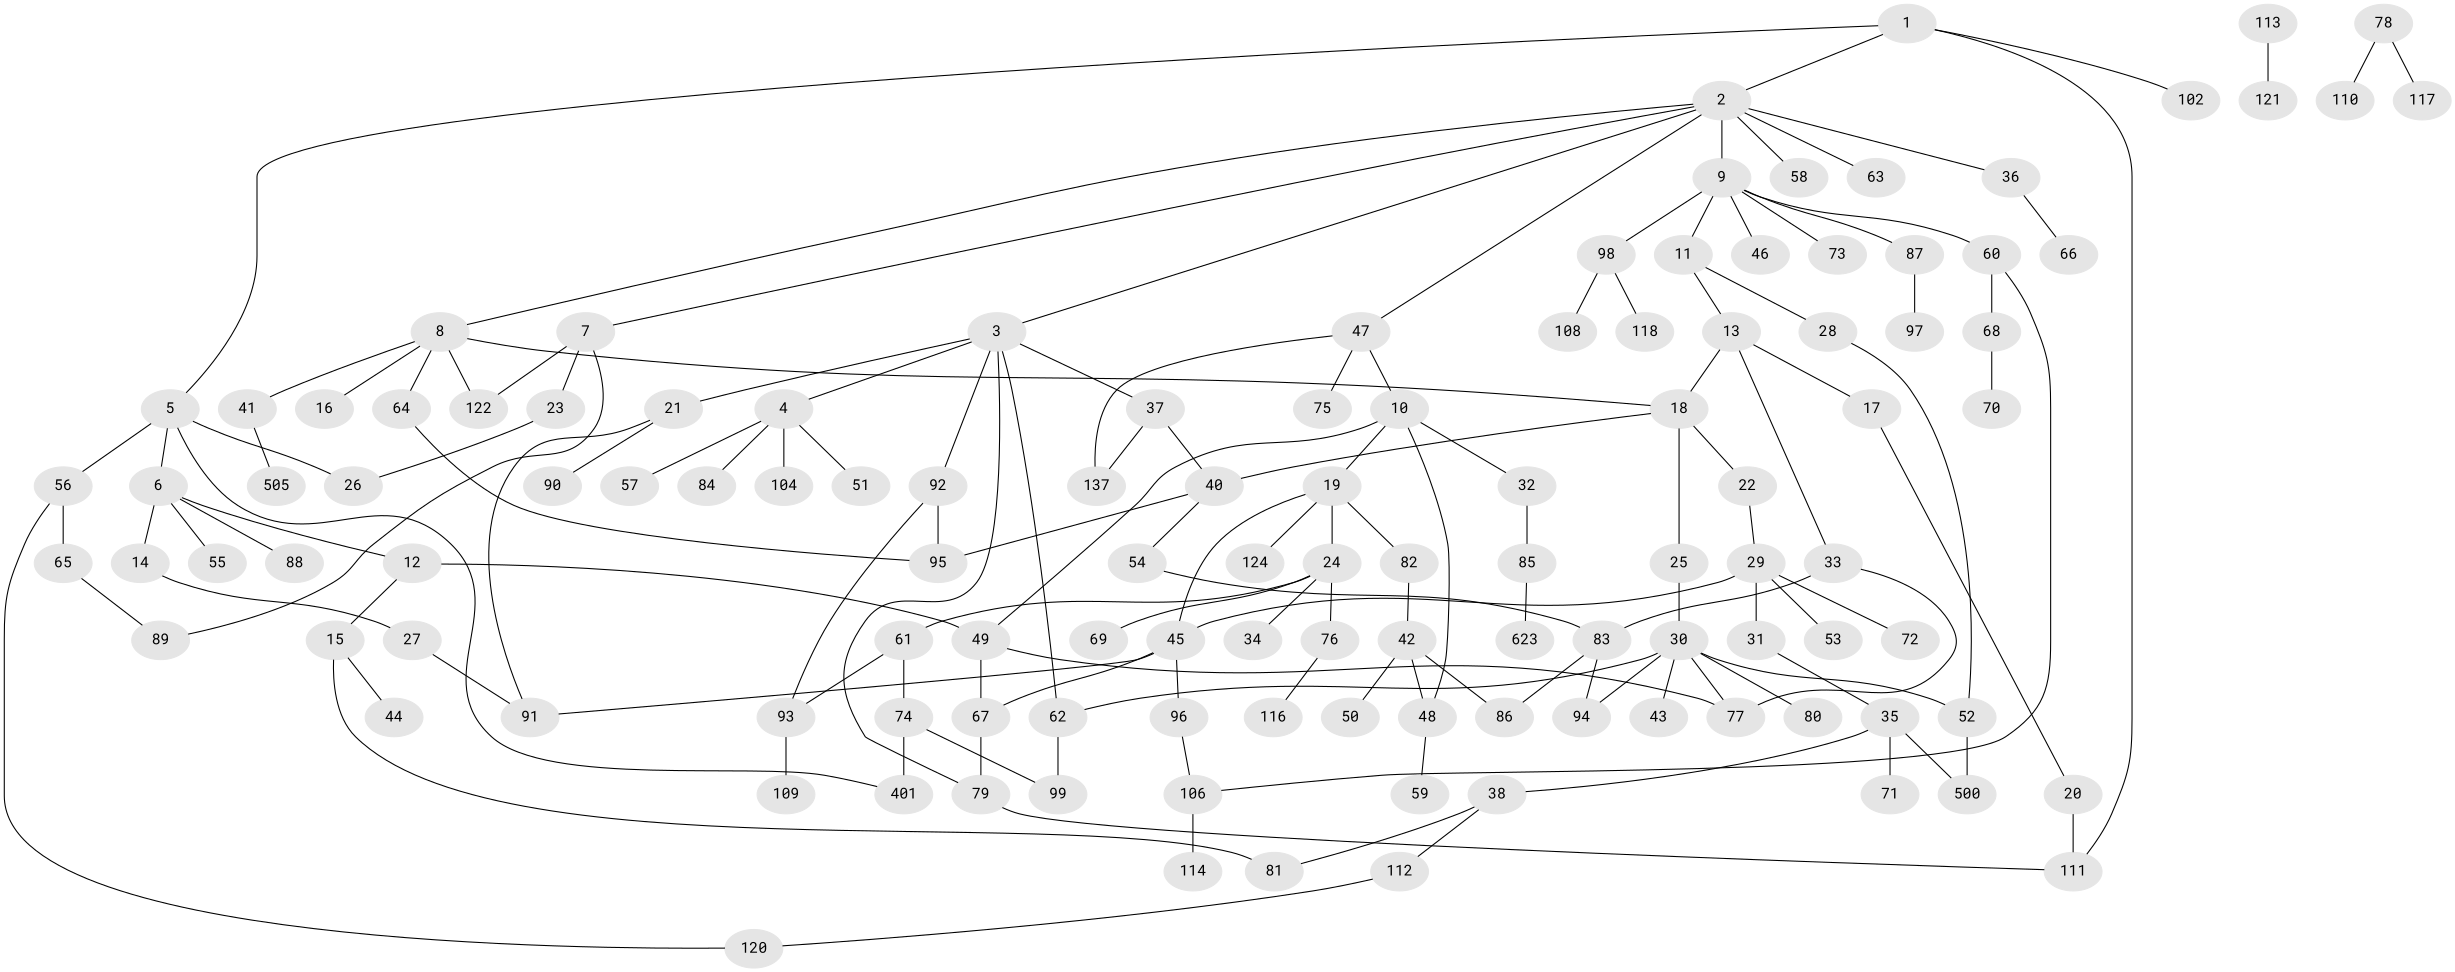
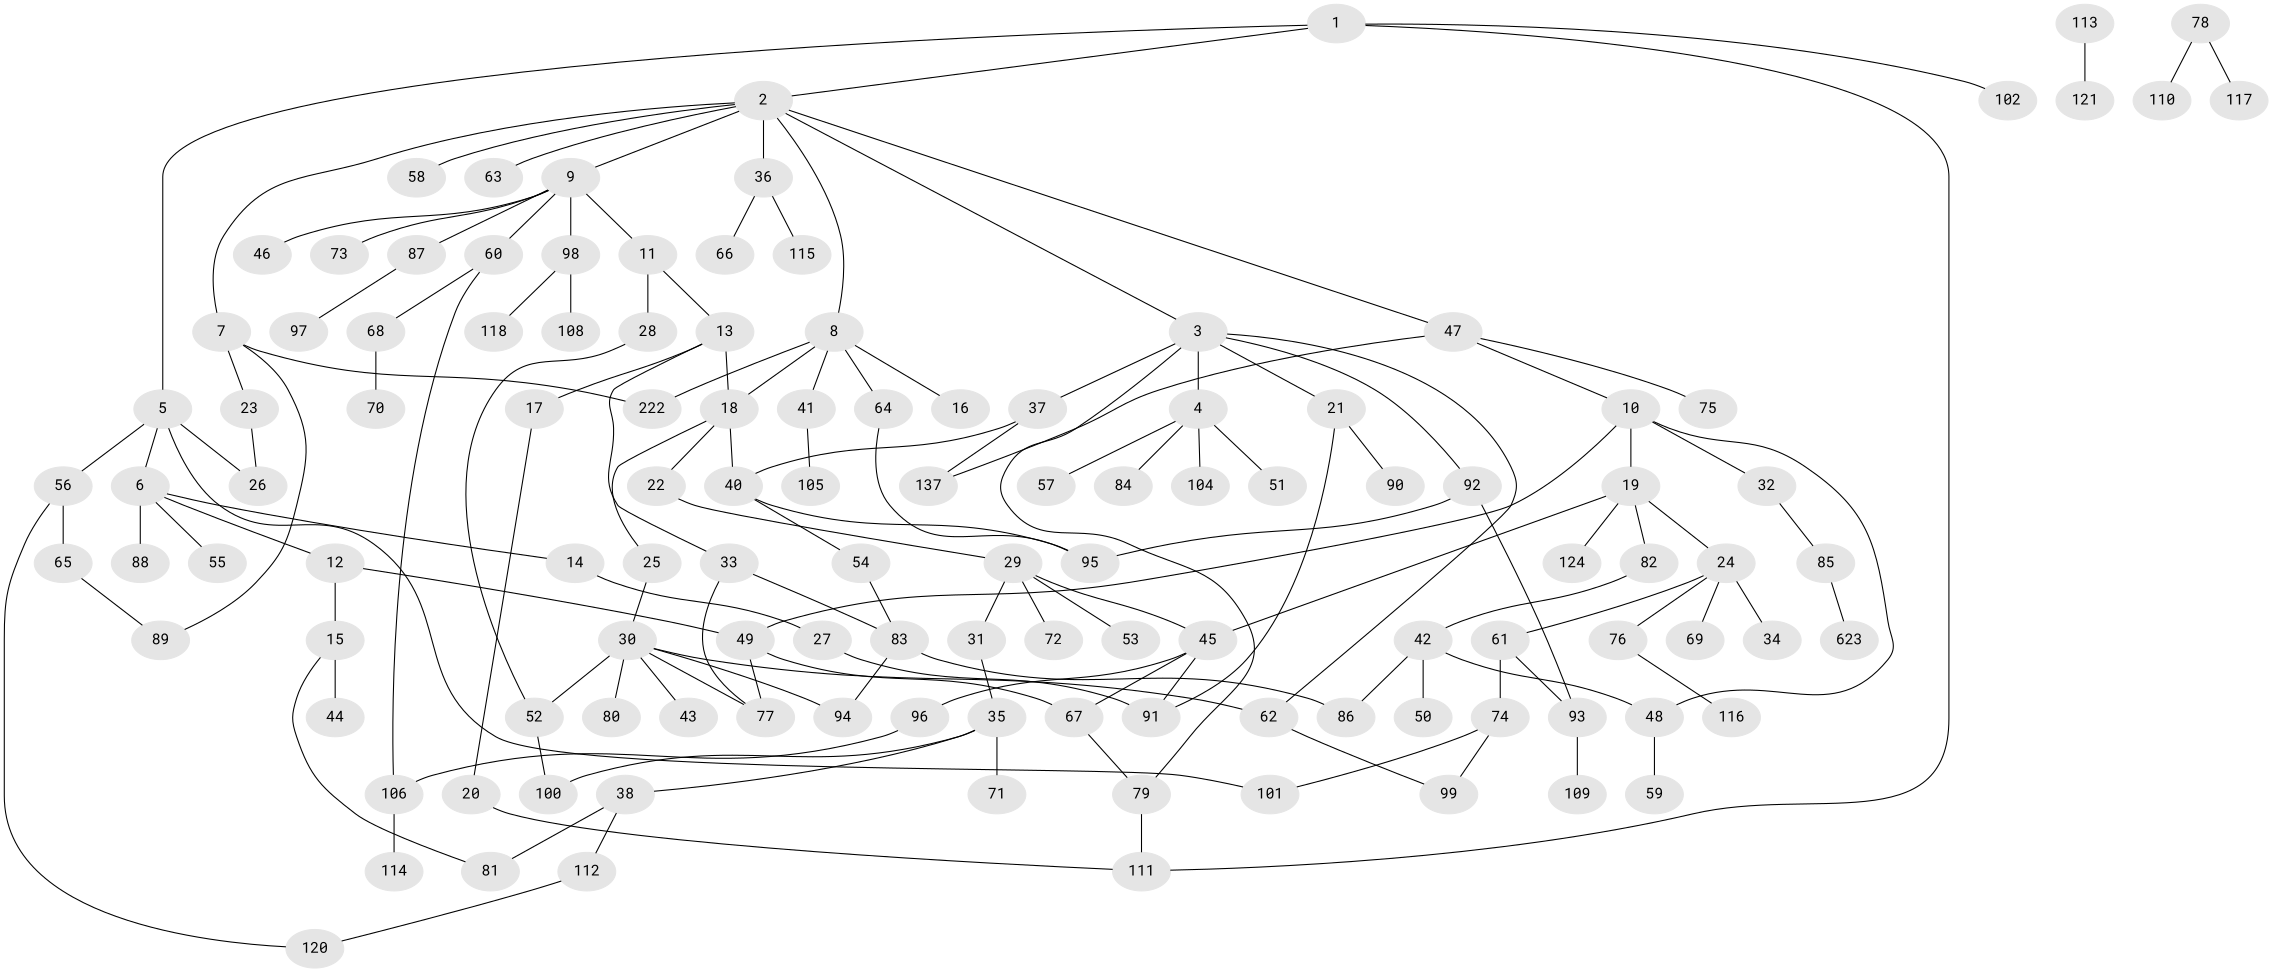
none -> (802, 255)
(479, 409) -> (652, 409)
(276, 486) -> (811, 486)
(904, 795) -> (1270, 795)
(1967, 795) -> (548, 795)
